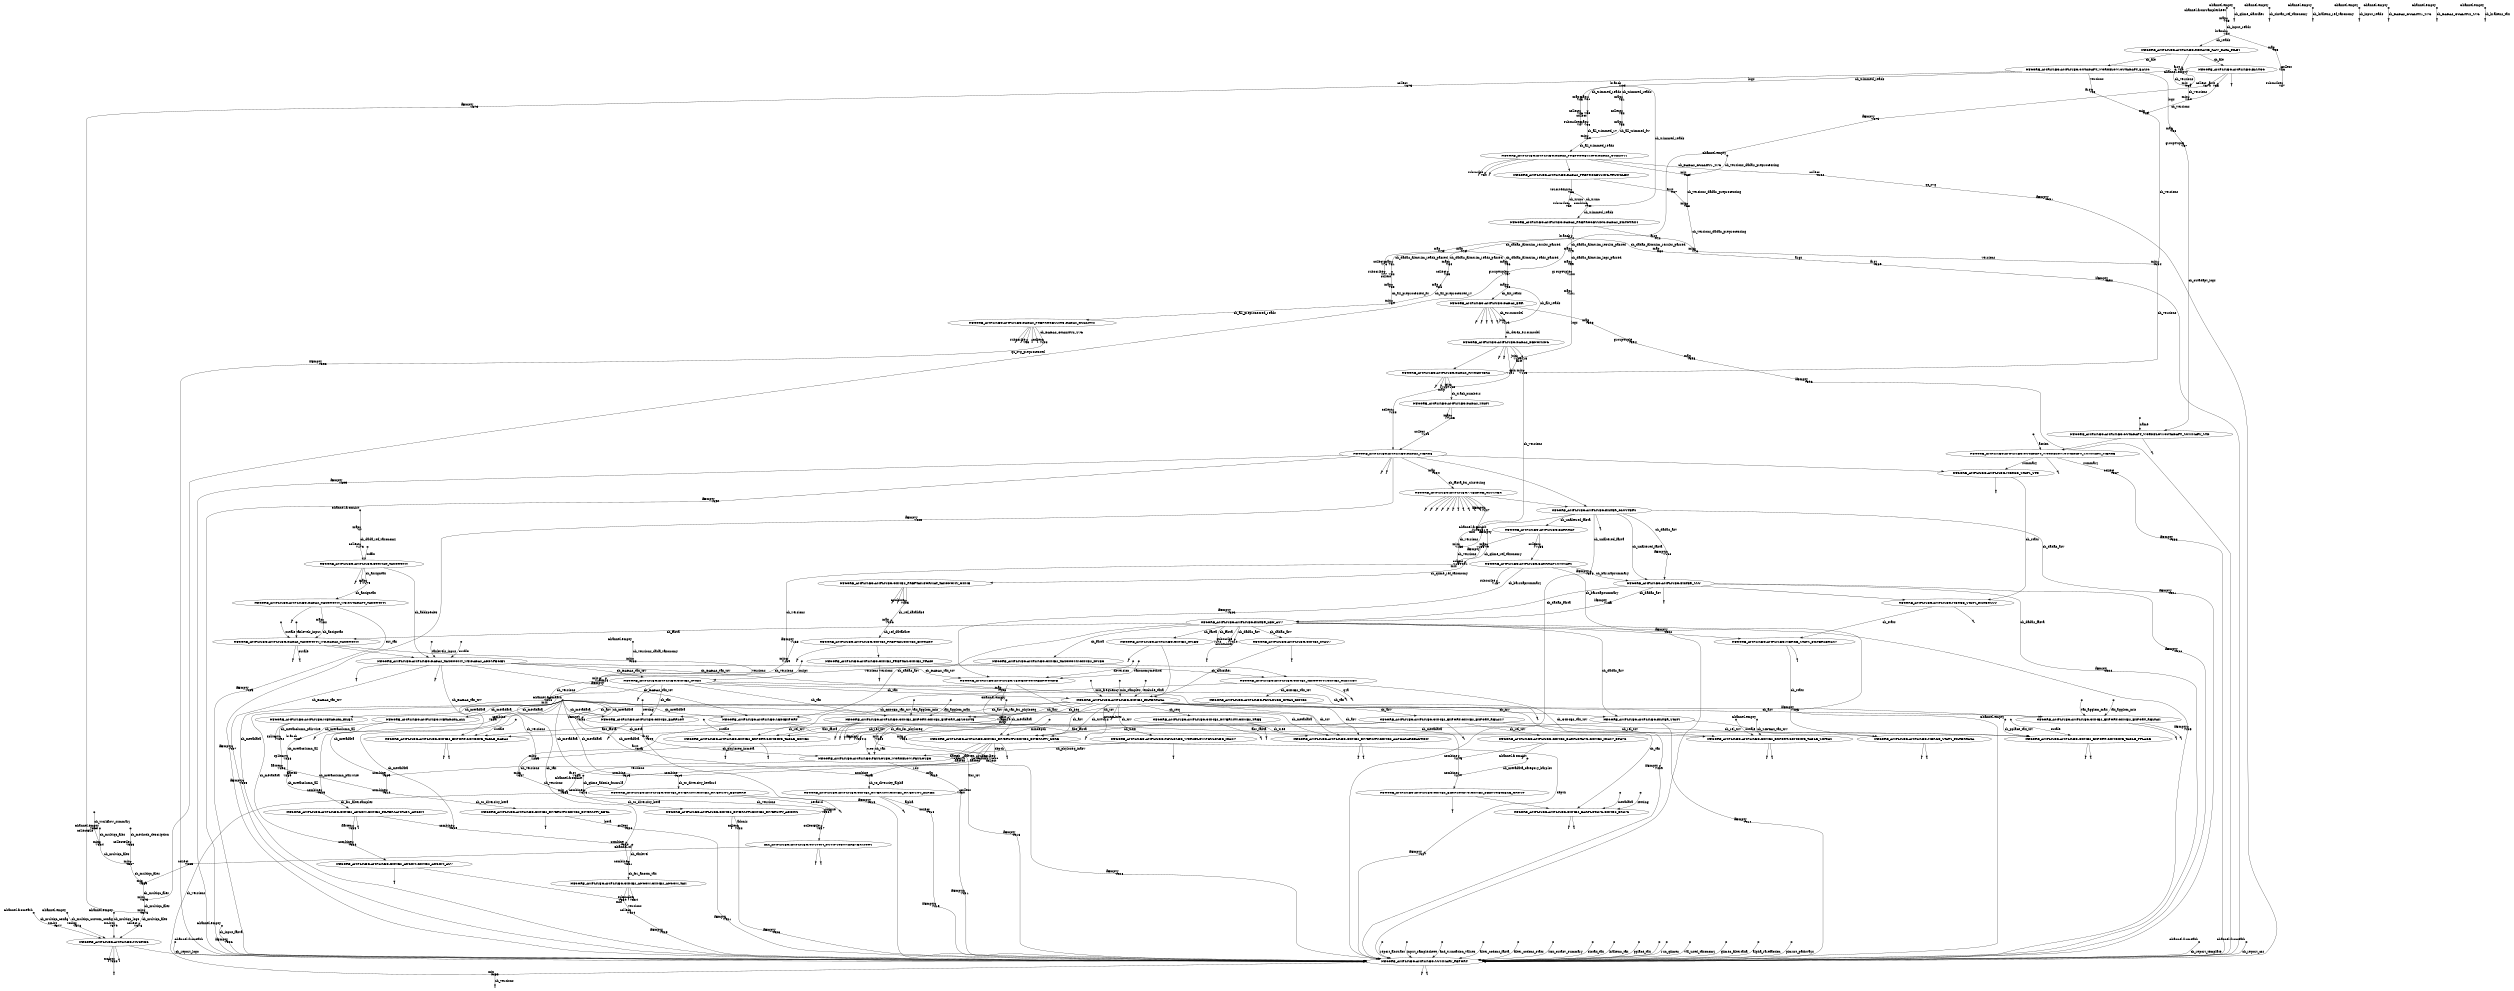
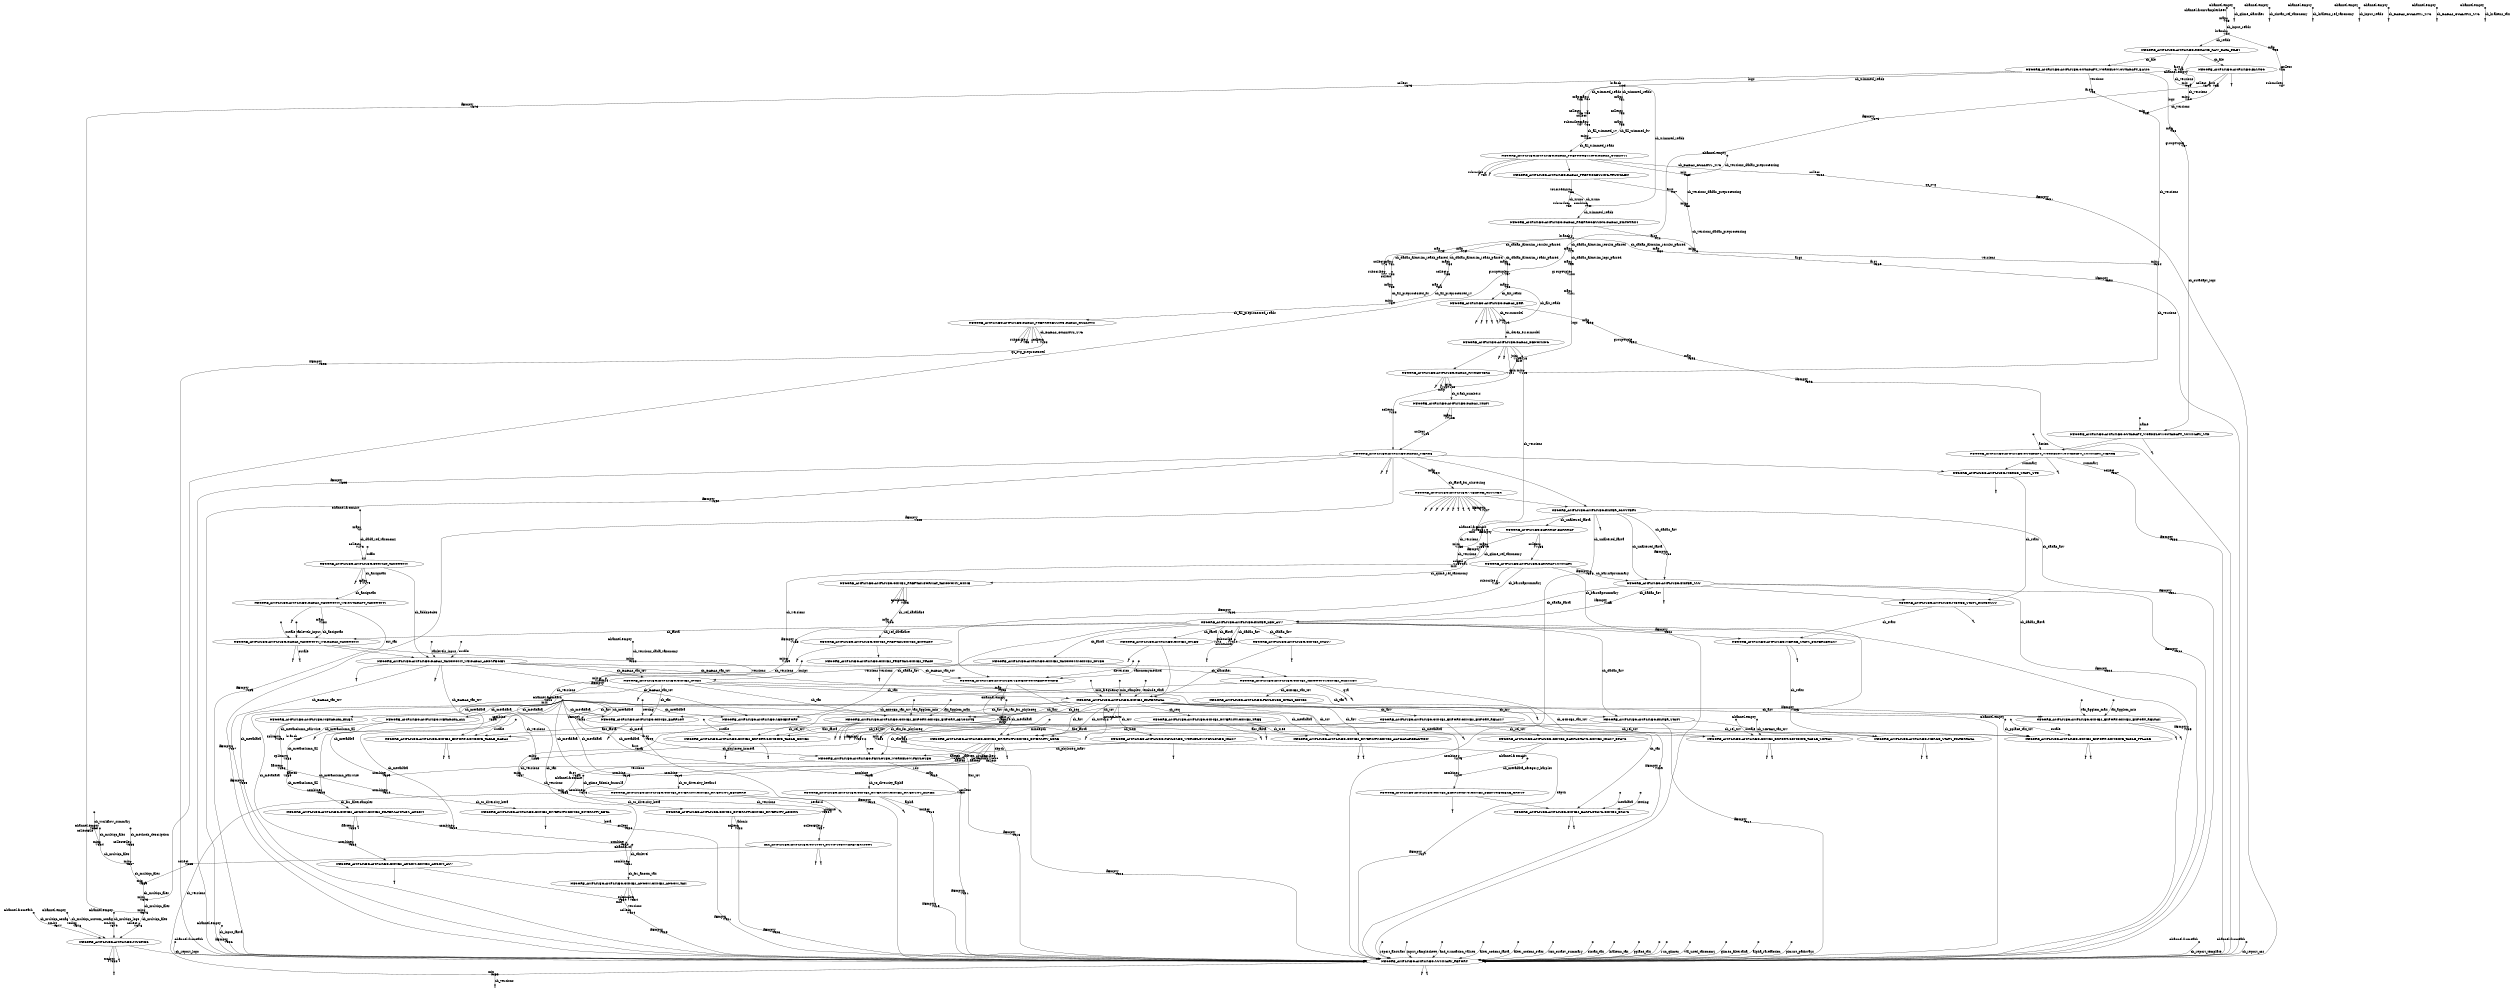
(1540, 530) -> (1540, 530)
none -> (951, 627)
(876, 746) -> (953, 729)
